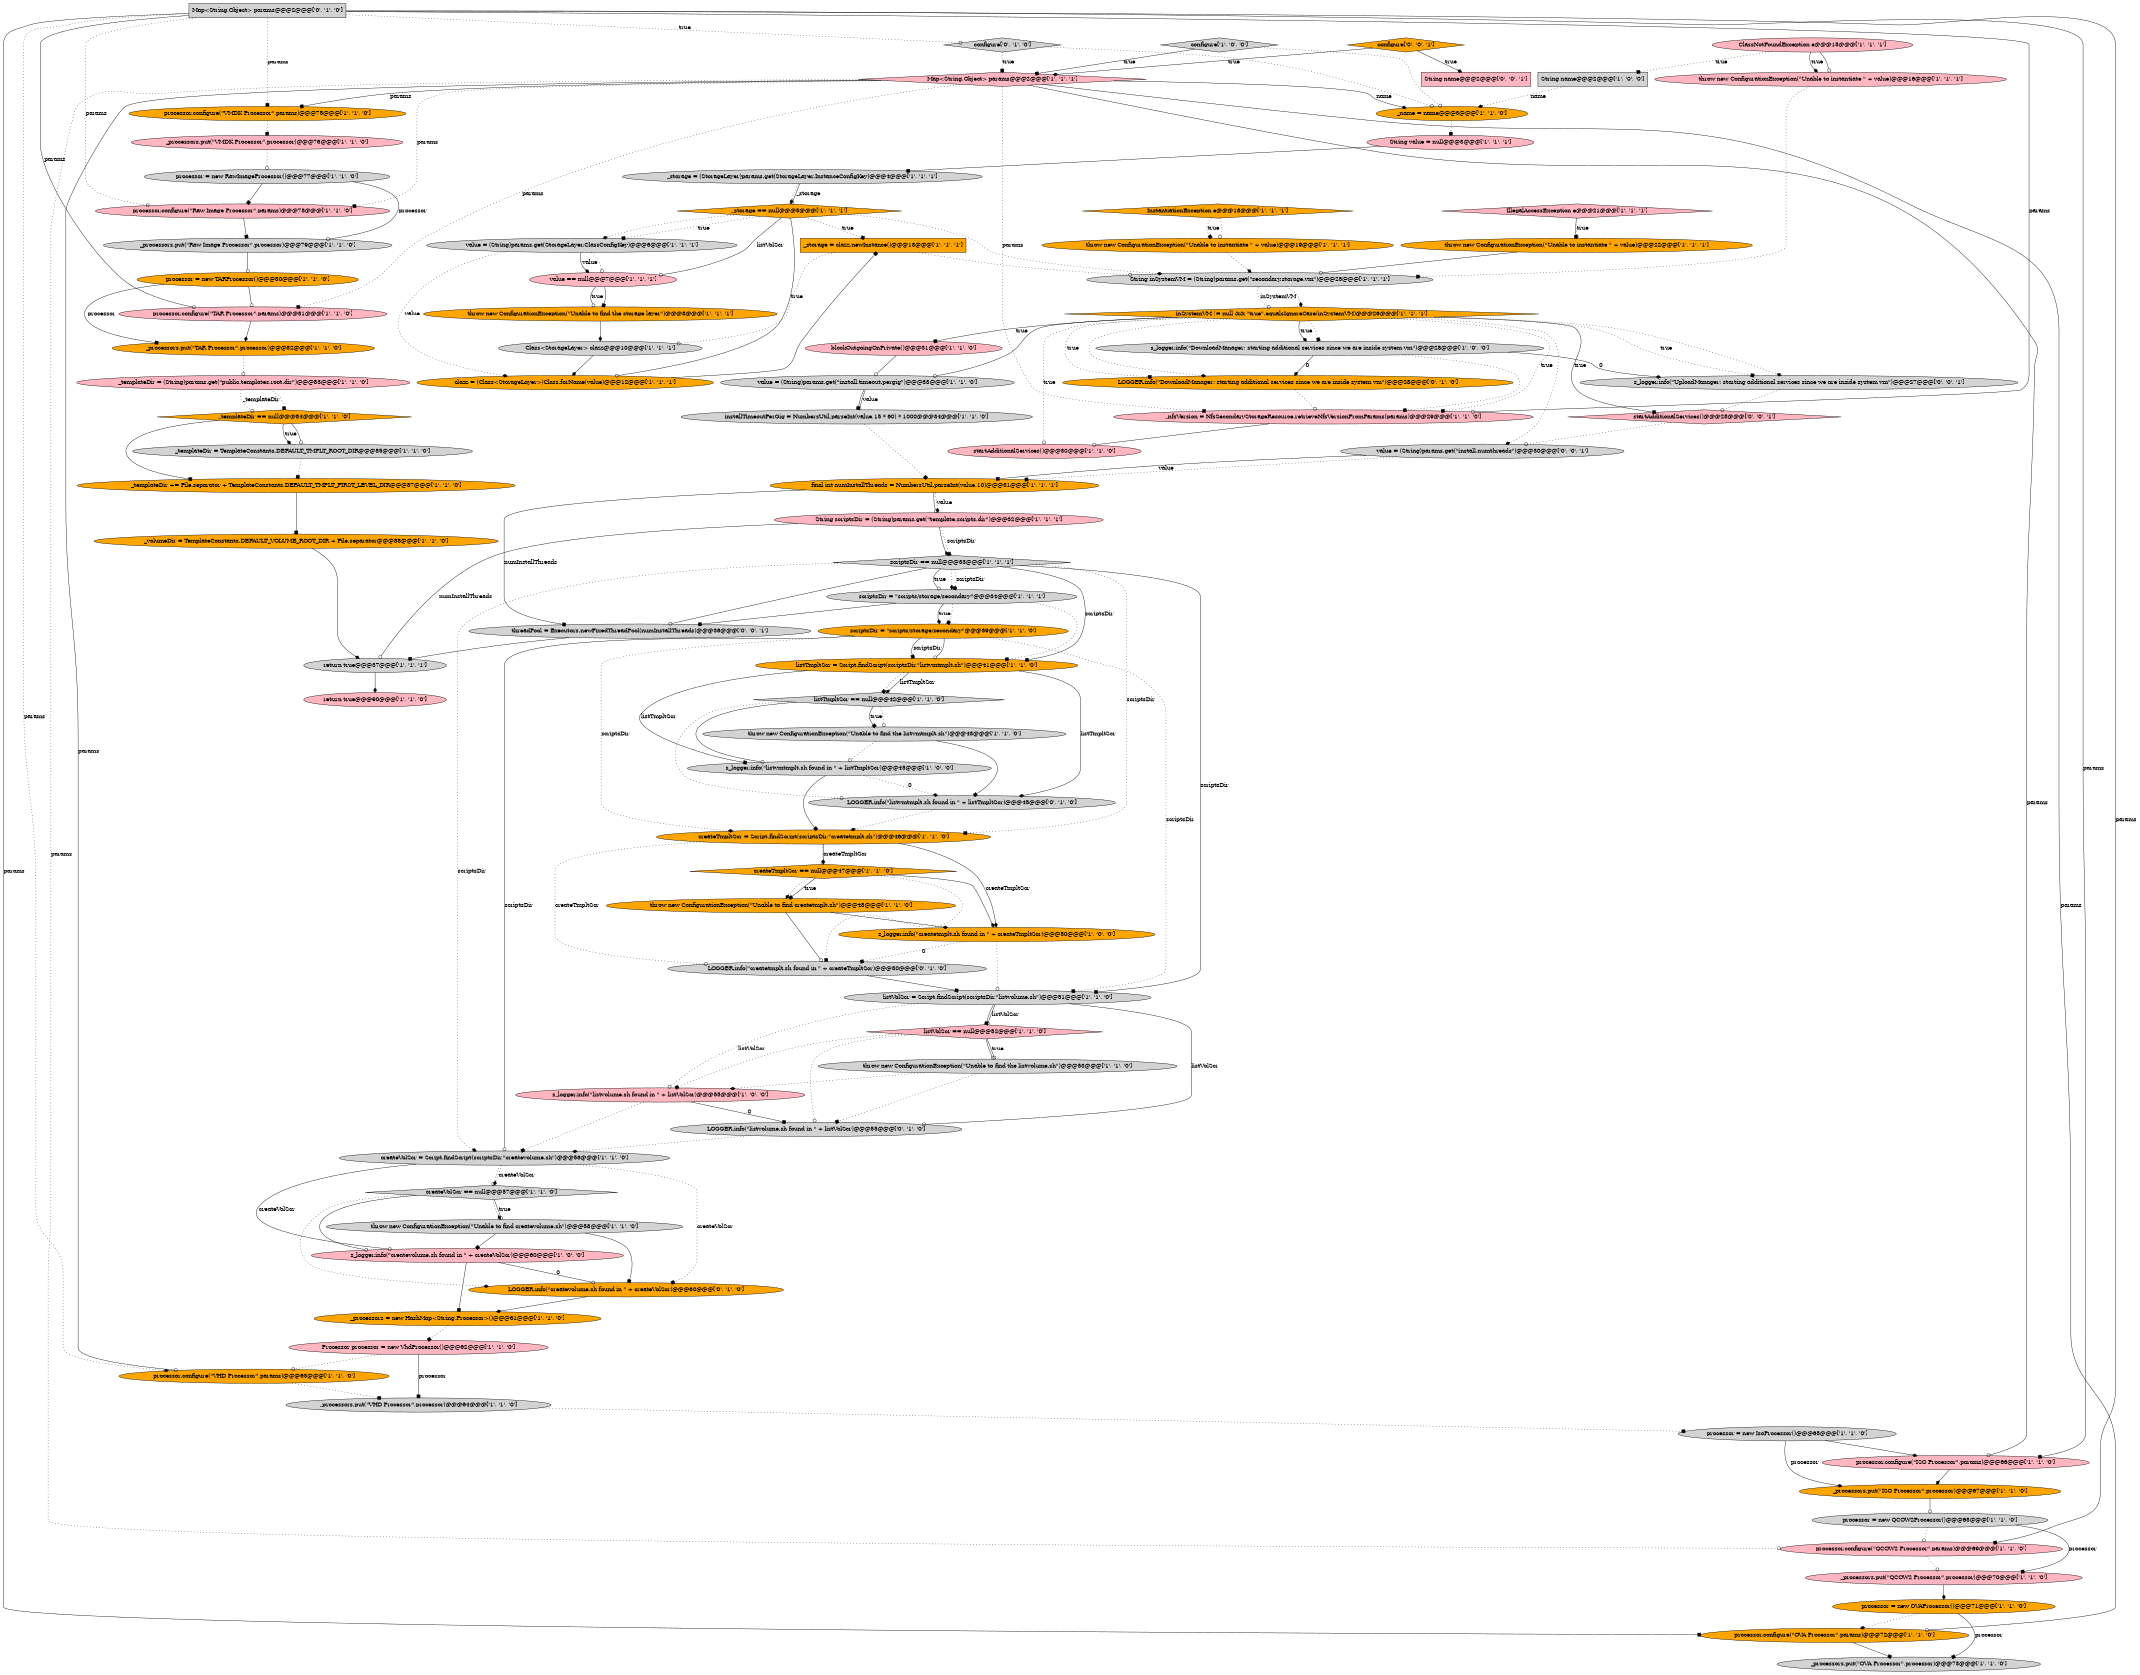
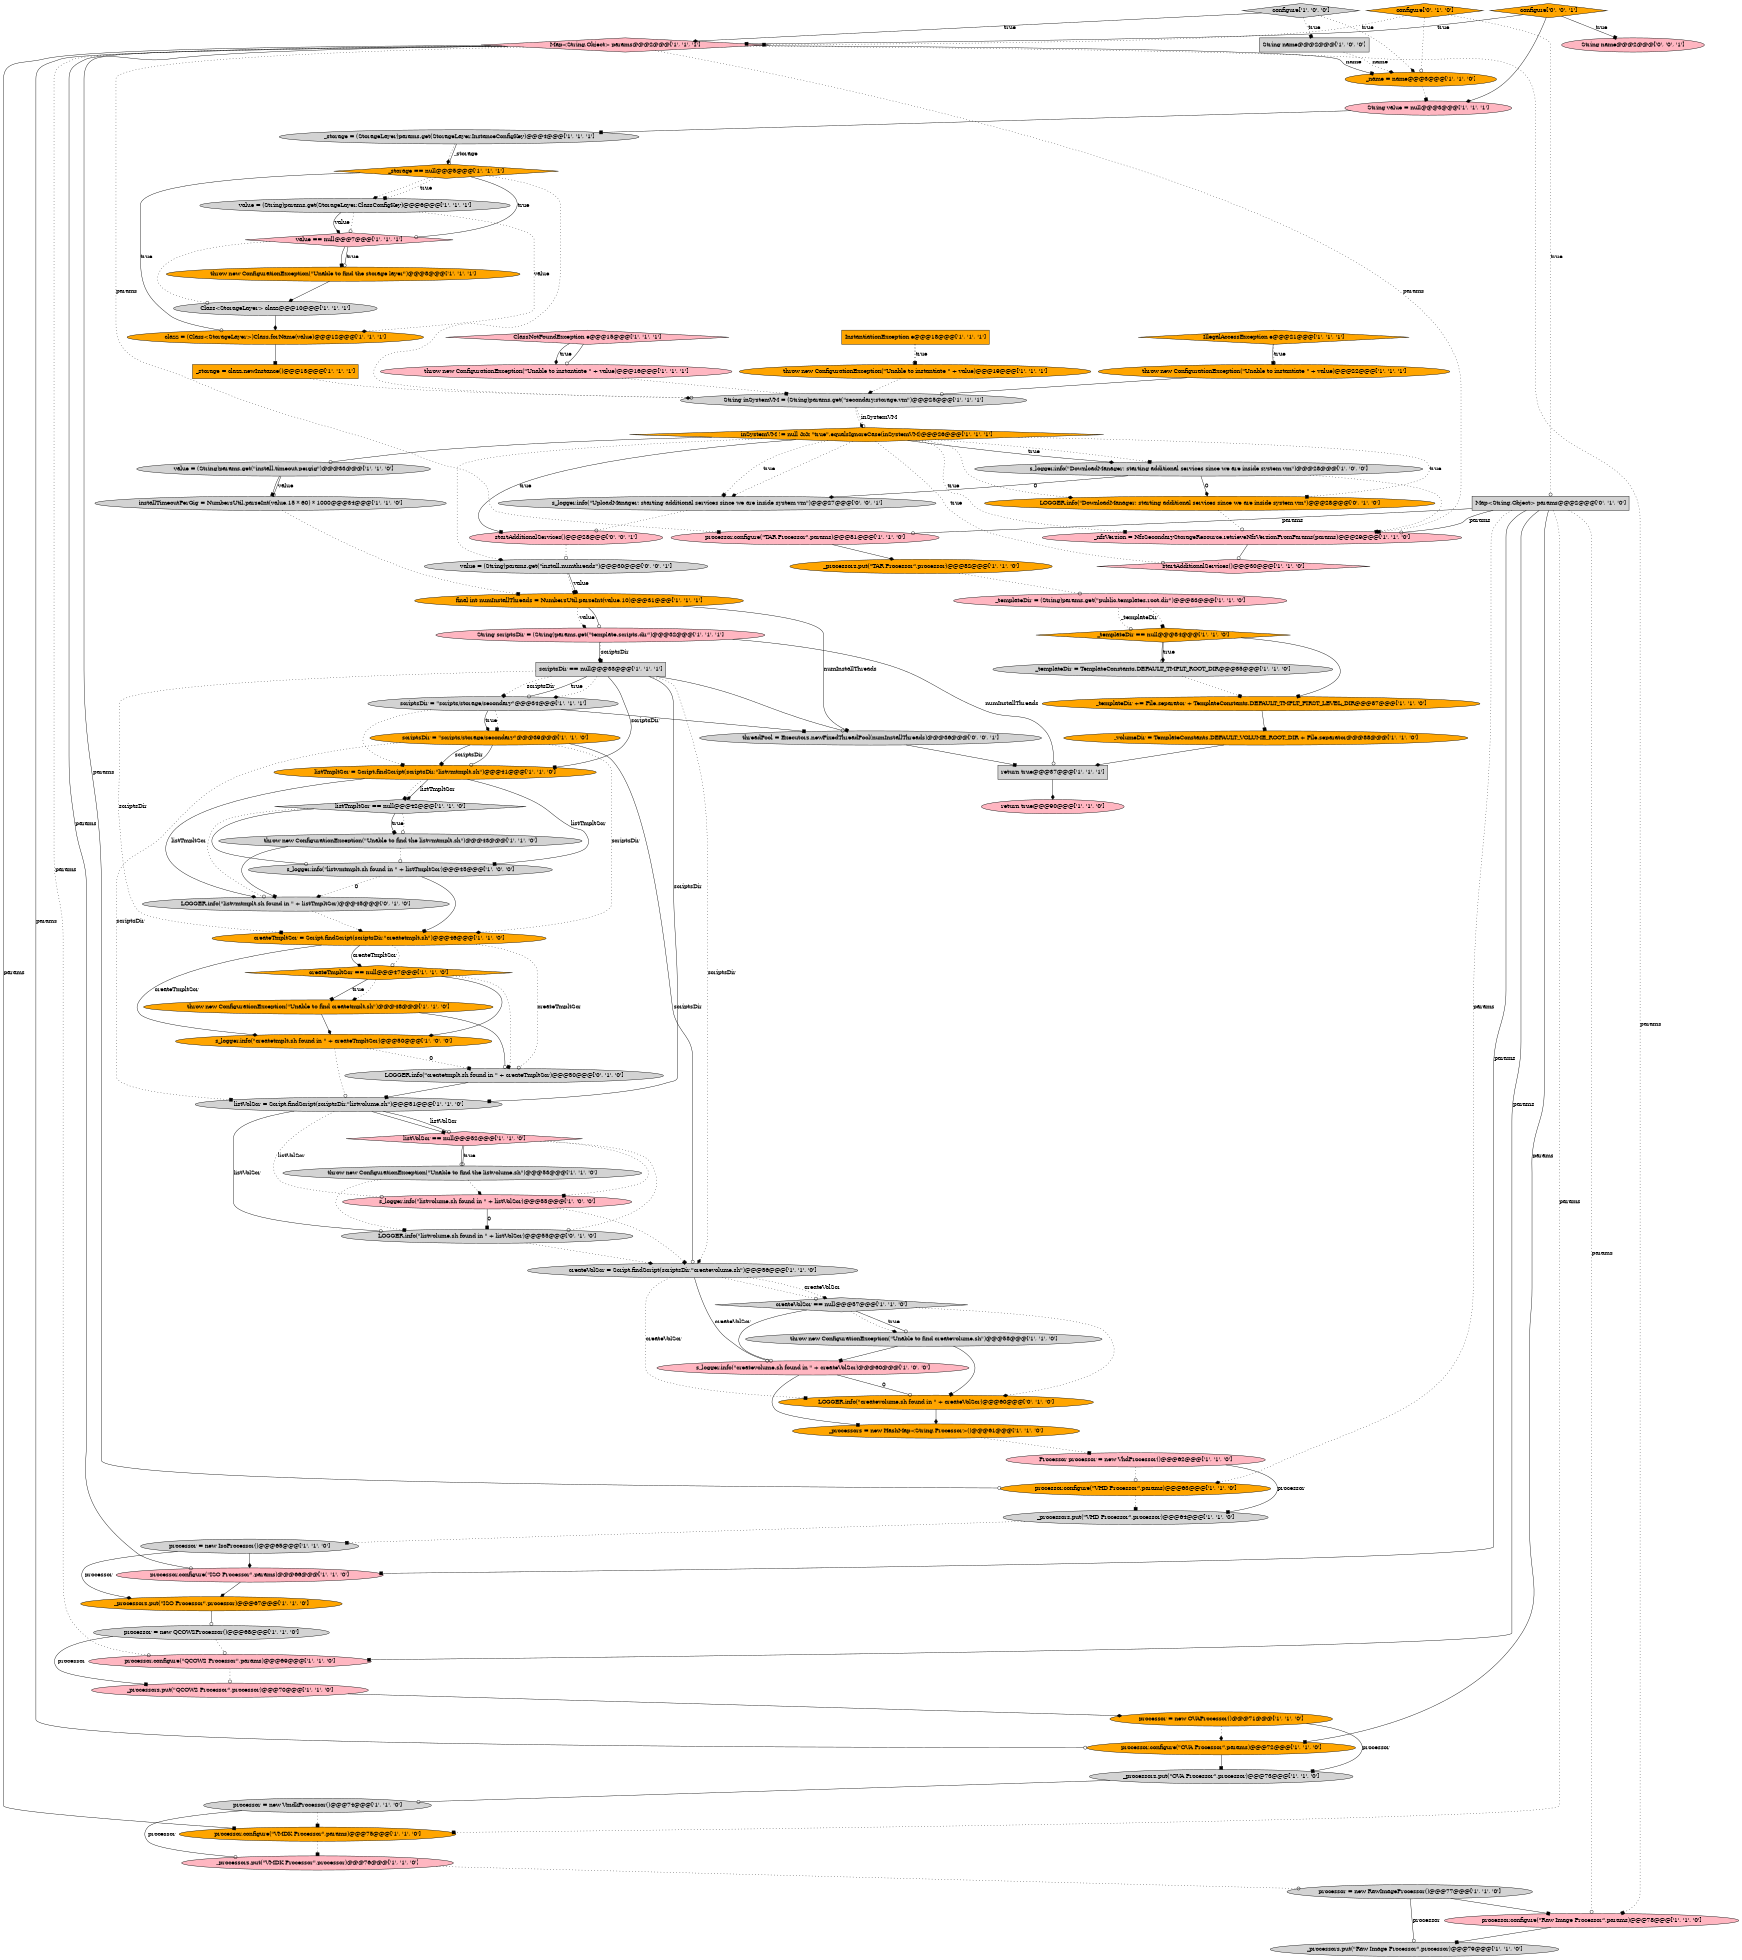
(652, 29) -> (1551, 215)
(1002, 45) -> (1425, 11)
(1812, 45) -> (587, 337)
(1360, 54) -> (1368, 36)
(1437, 60) -> (1587, 26)
(1117, 61) -> (980, 27)
(1215, 61) -> (1330, 33)
(1707, 62) -> (1307, 26)
none -> (1520, 66)
(1476, 79) -> (1633, 45)
(1259, 85) -> (1064, 48)
(1218, 211) -> (916, 337)
(1577, 211) -> (1274, 337)
(833, 227) -> none
(770, 245) -> (524, 206)
(248, 280) -> none
(603, 280) -> (349, 240)
(772, 326) -> (181, 256)
(904, 348) -> none
(1704, 417) -> (566, 538)
(1044, 451) -> (1233, 566)
(952, 562) -> (601, 669)
(375, 665) -> (1053, 772)
none -> (318, 1805)
